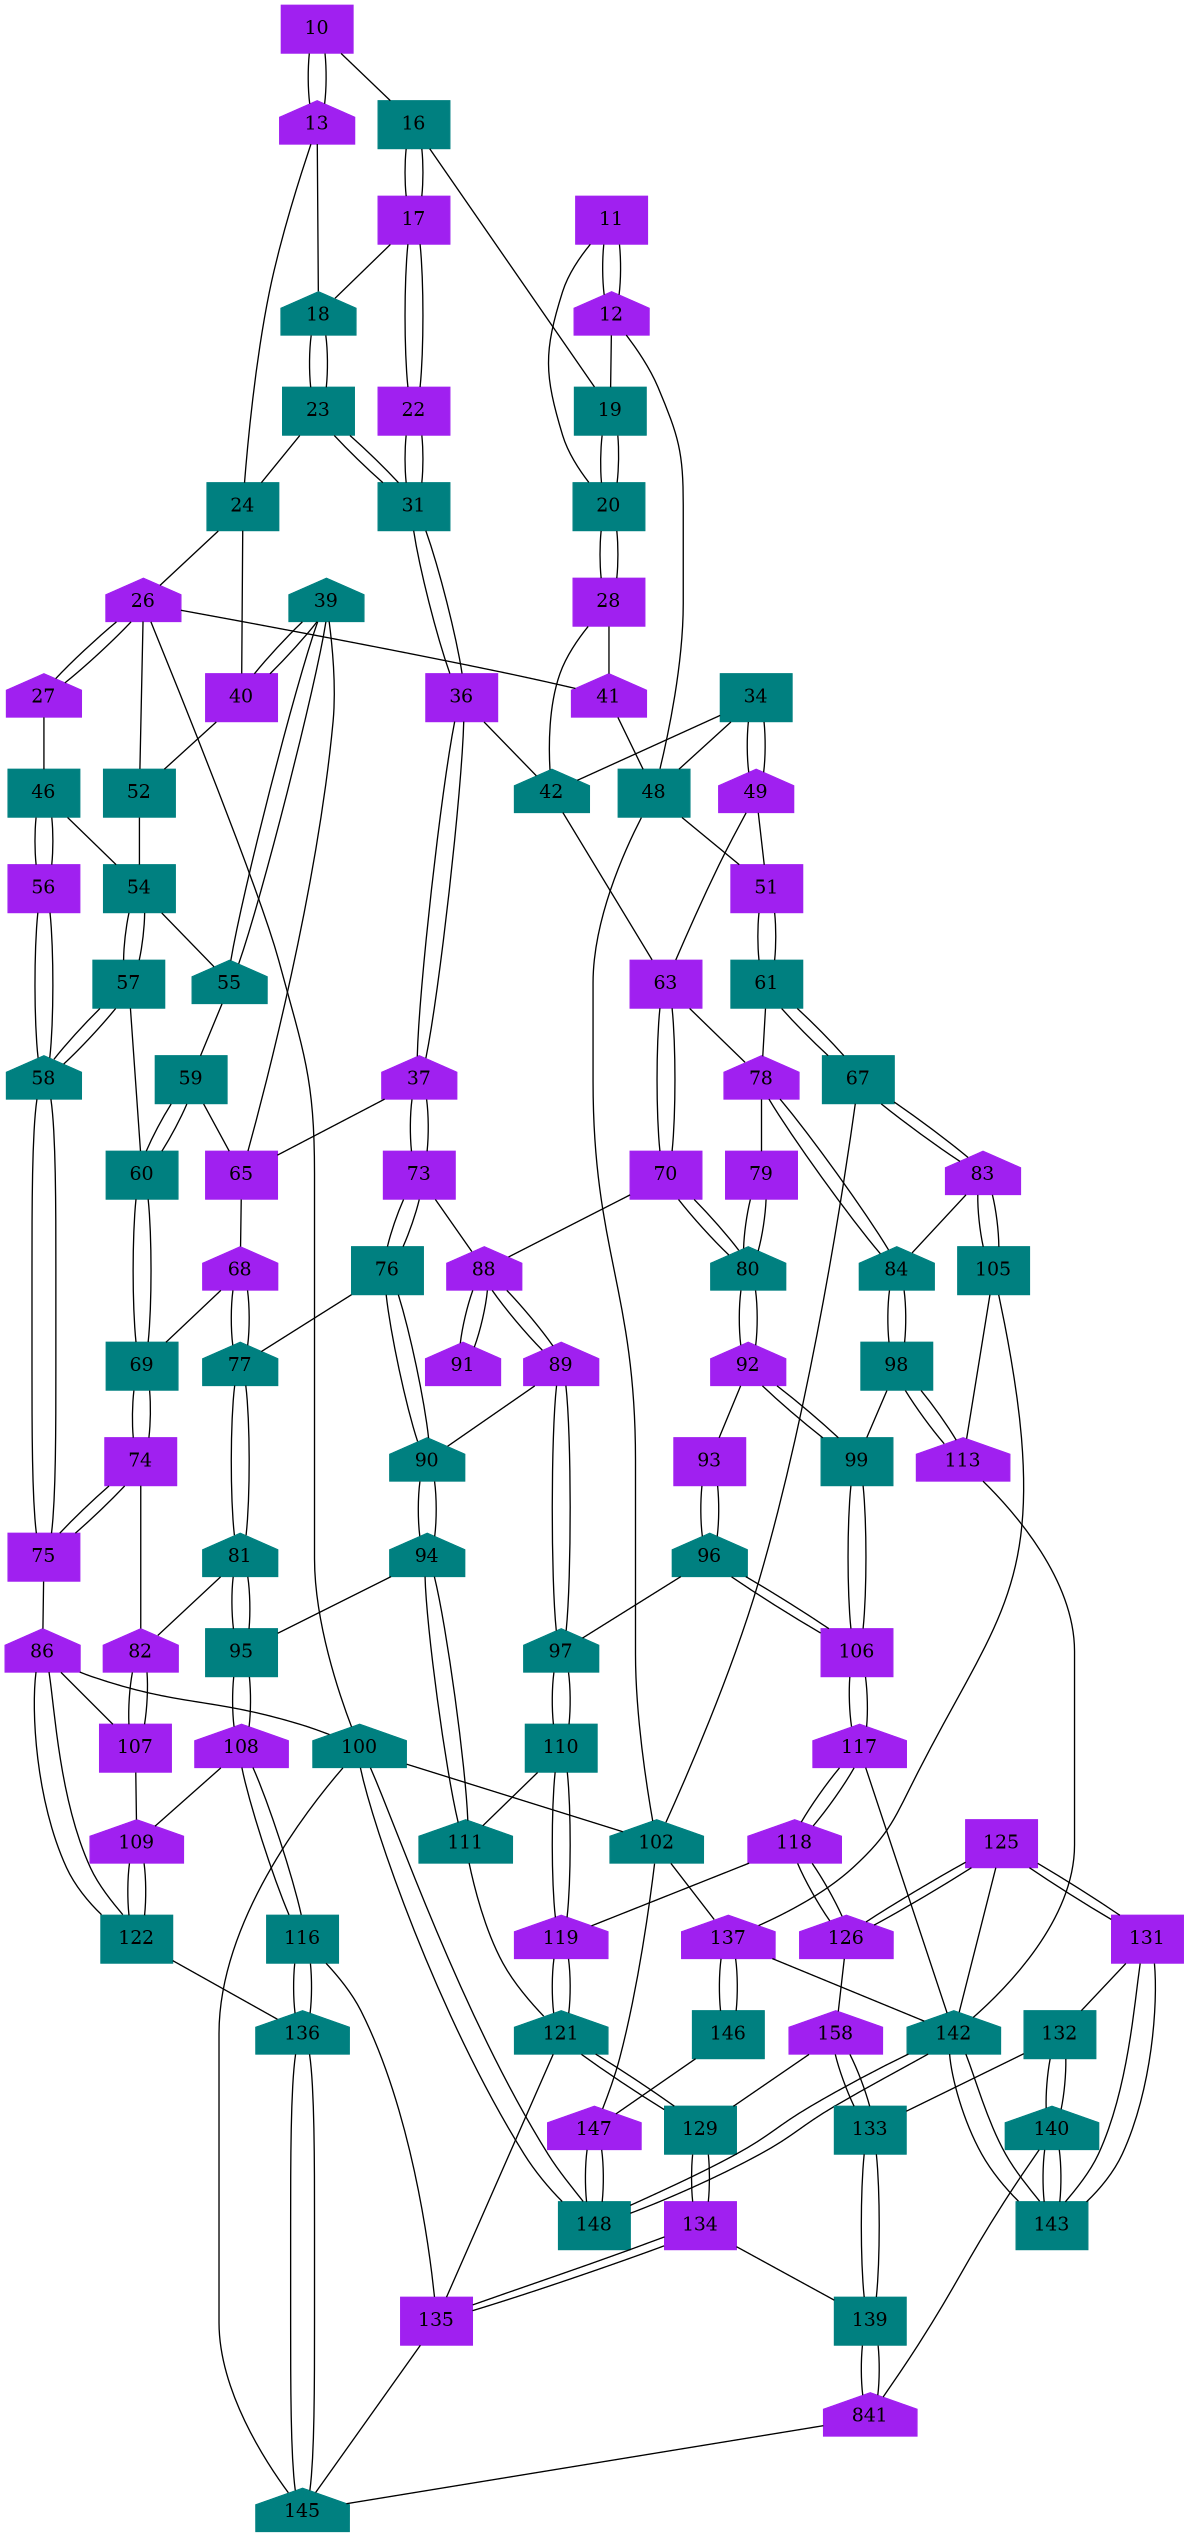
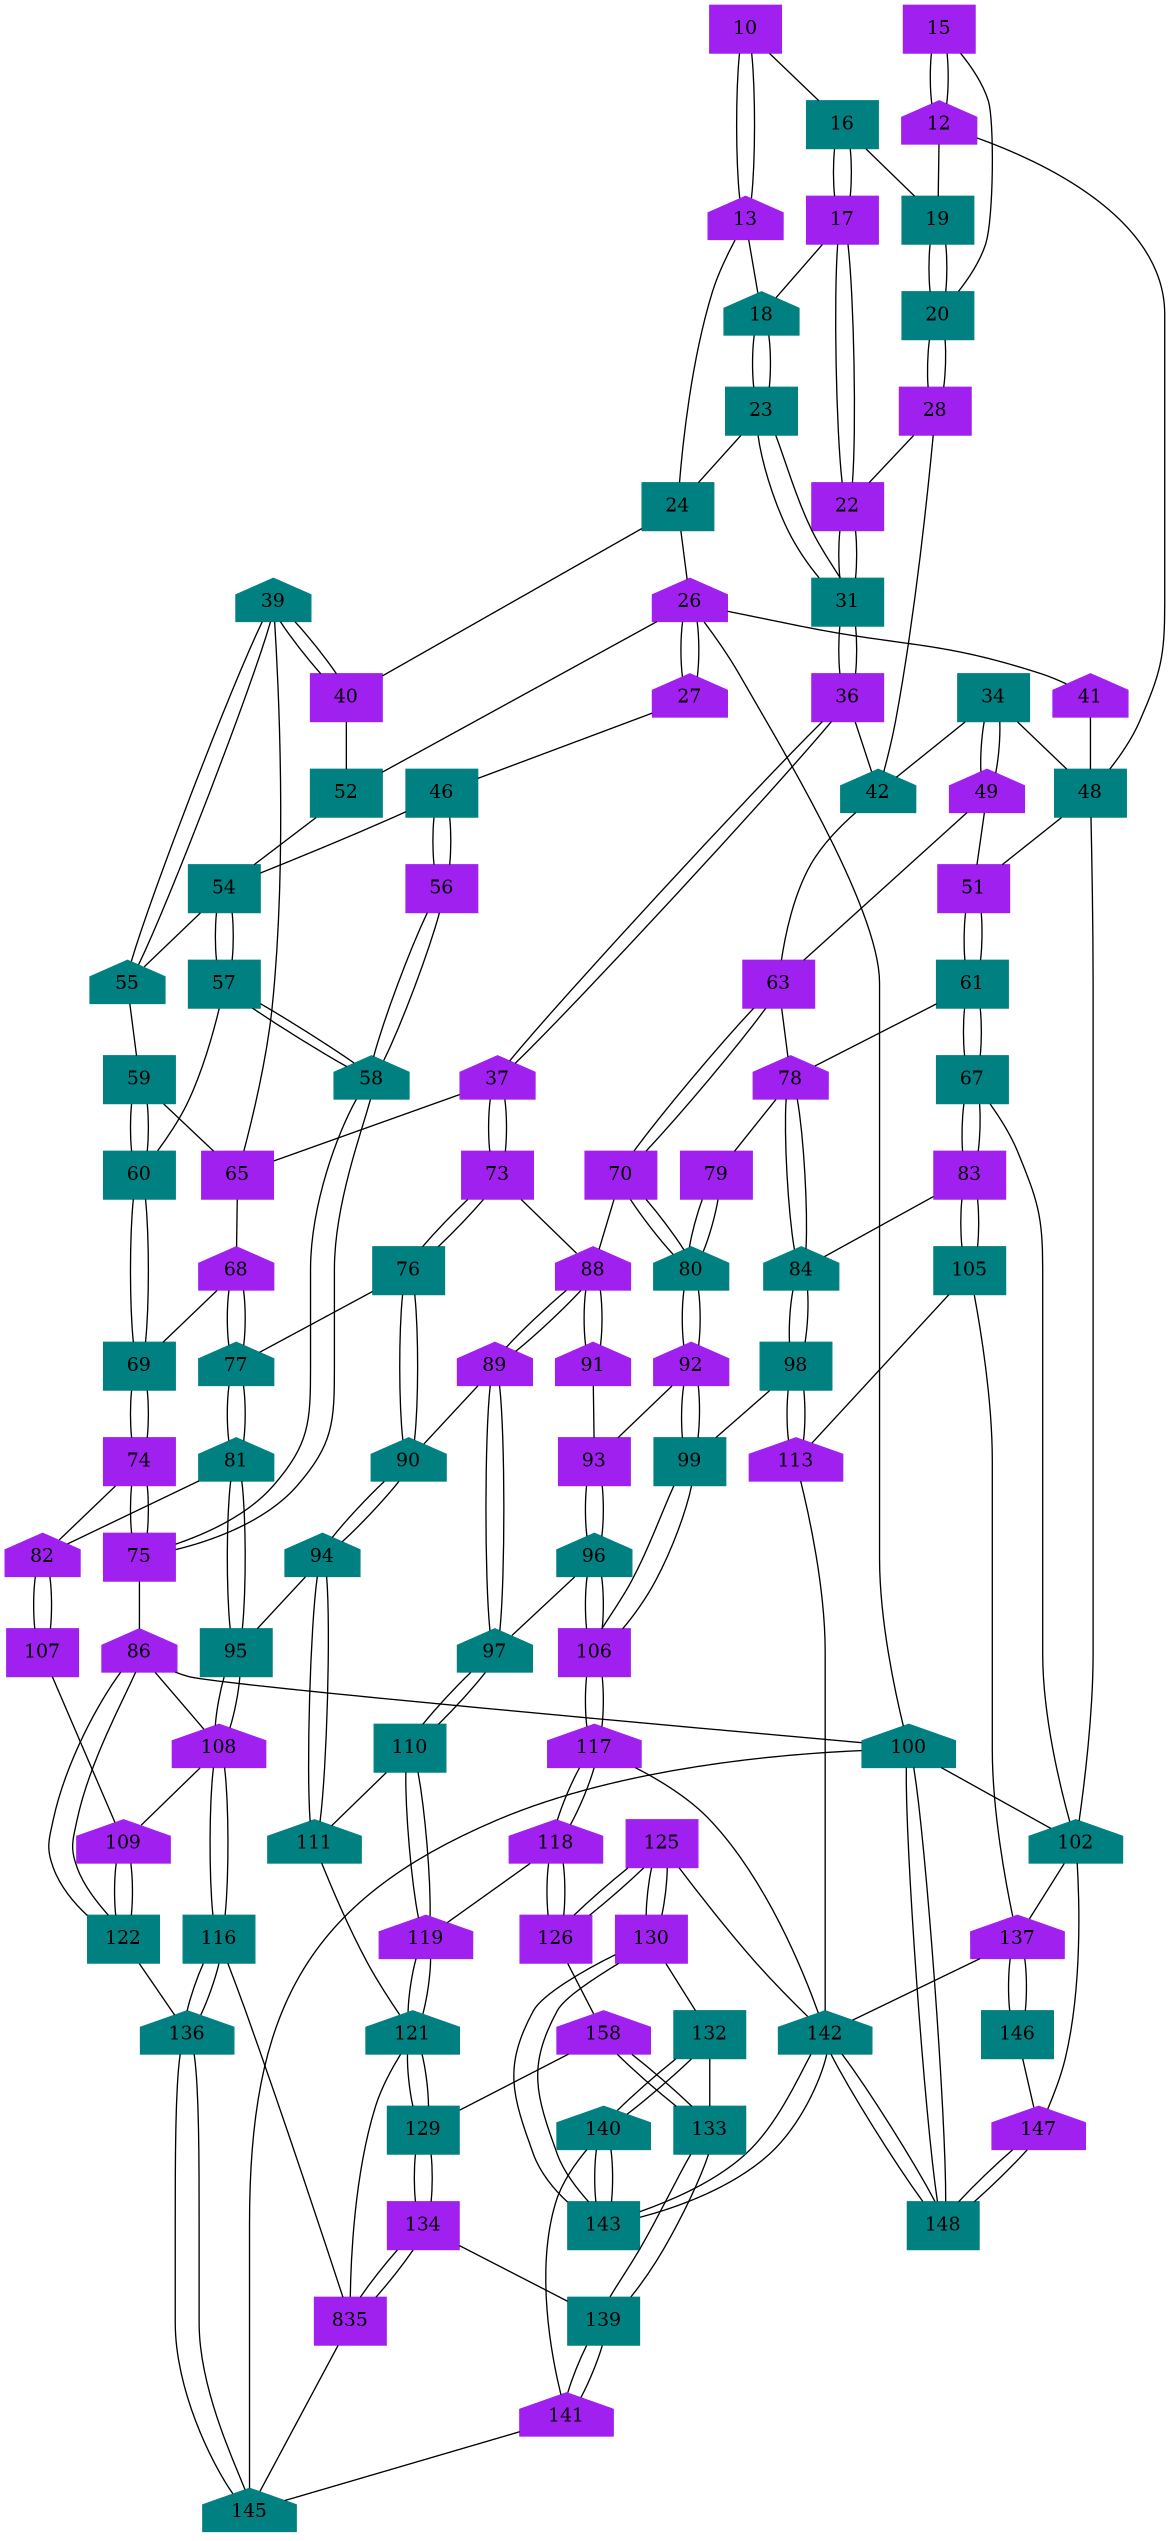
(612, 220) -> (939, 29)
(609, 650) -> (891, 459)
(983, 1175) -> (970, 1175)
none -> (594, 1412)
(87, 1698) -> (180, 1701)
(846, 1939) -> (556, 1939)
(1147, 1939) -> (651, 1939)
(437, 2321) -> (350, 2321)
(870, 2417) -> (567, 2417)
